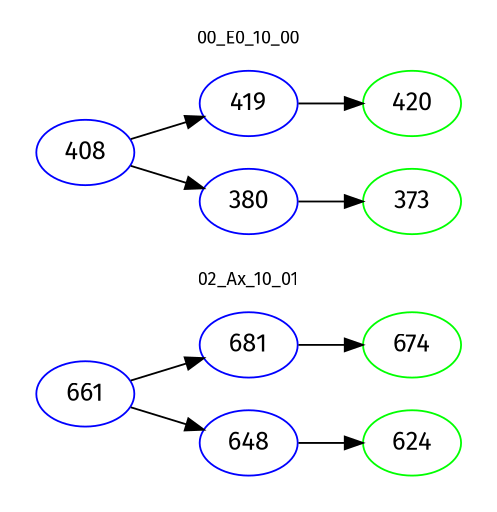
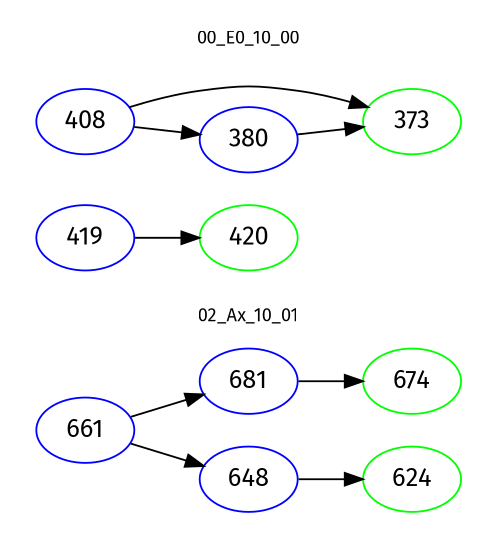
(158, 131) -> (240, 87)
